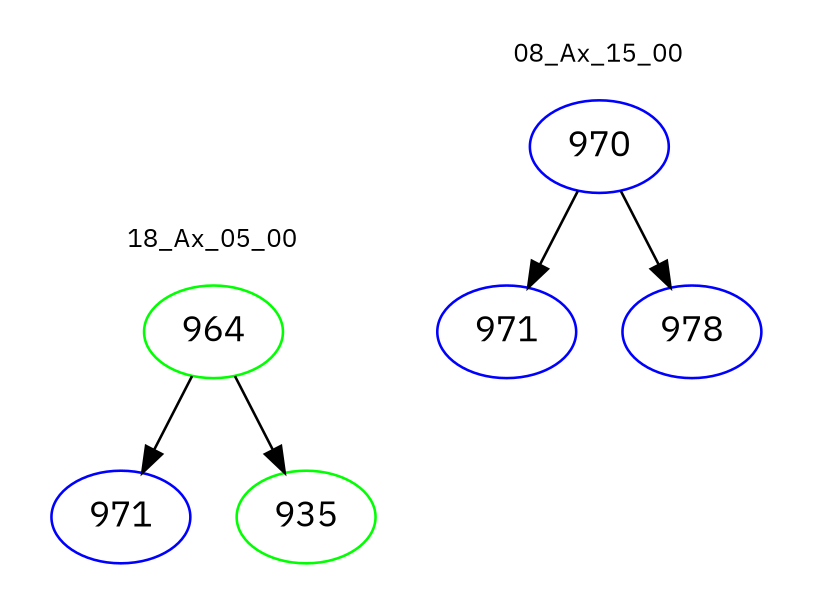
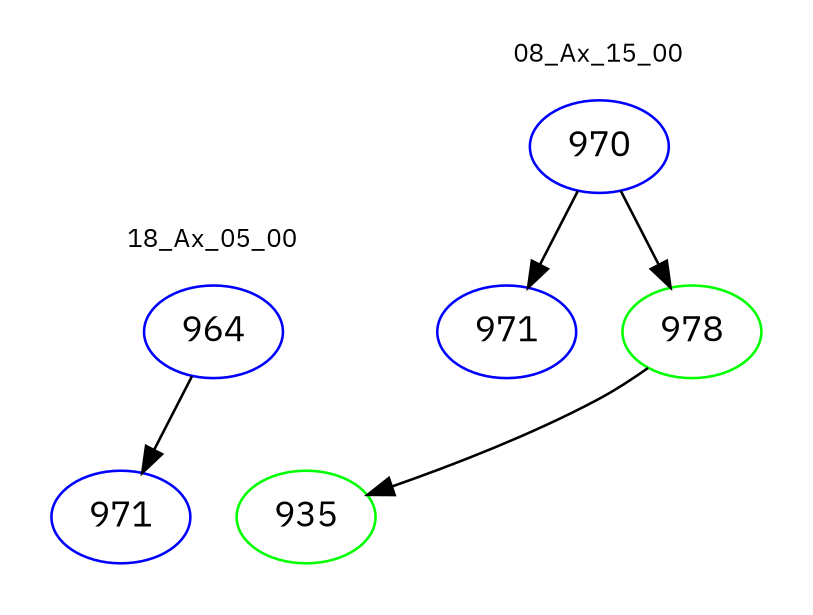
(213, 332) -> (213, 332)
(692, 332) -> (692, 332)
(254, 413) -> (524, 435)
